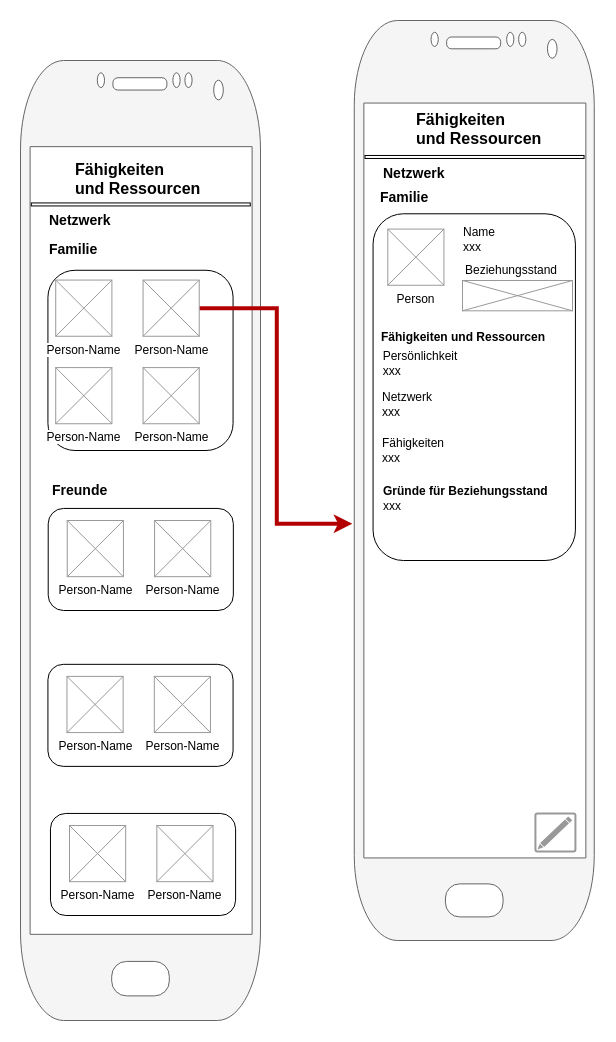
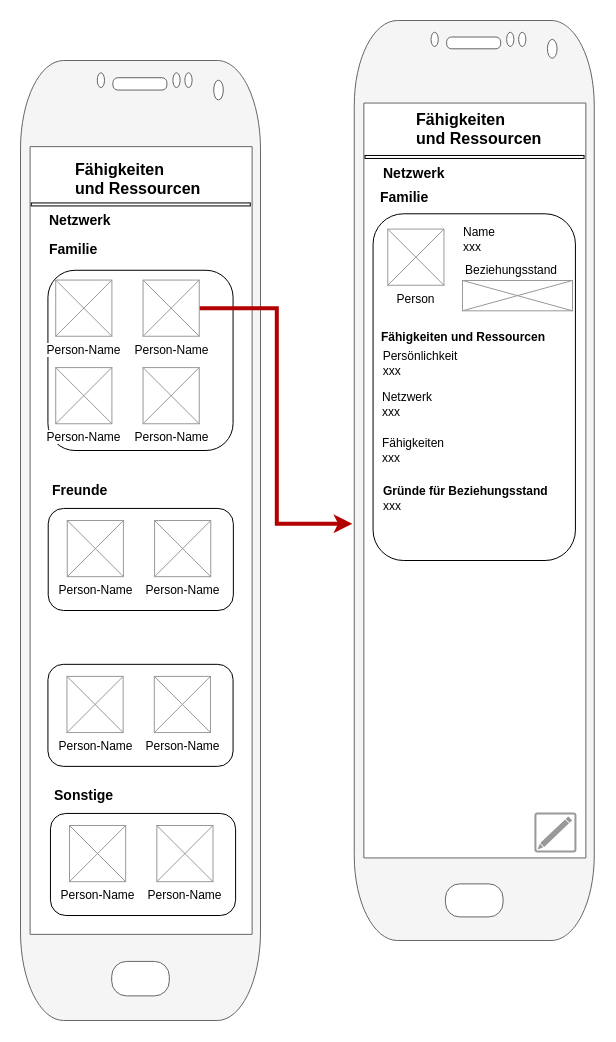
none -> (89, 791)
